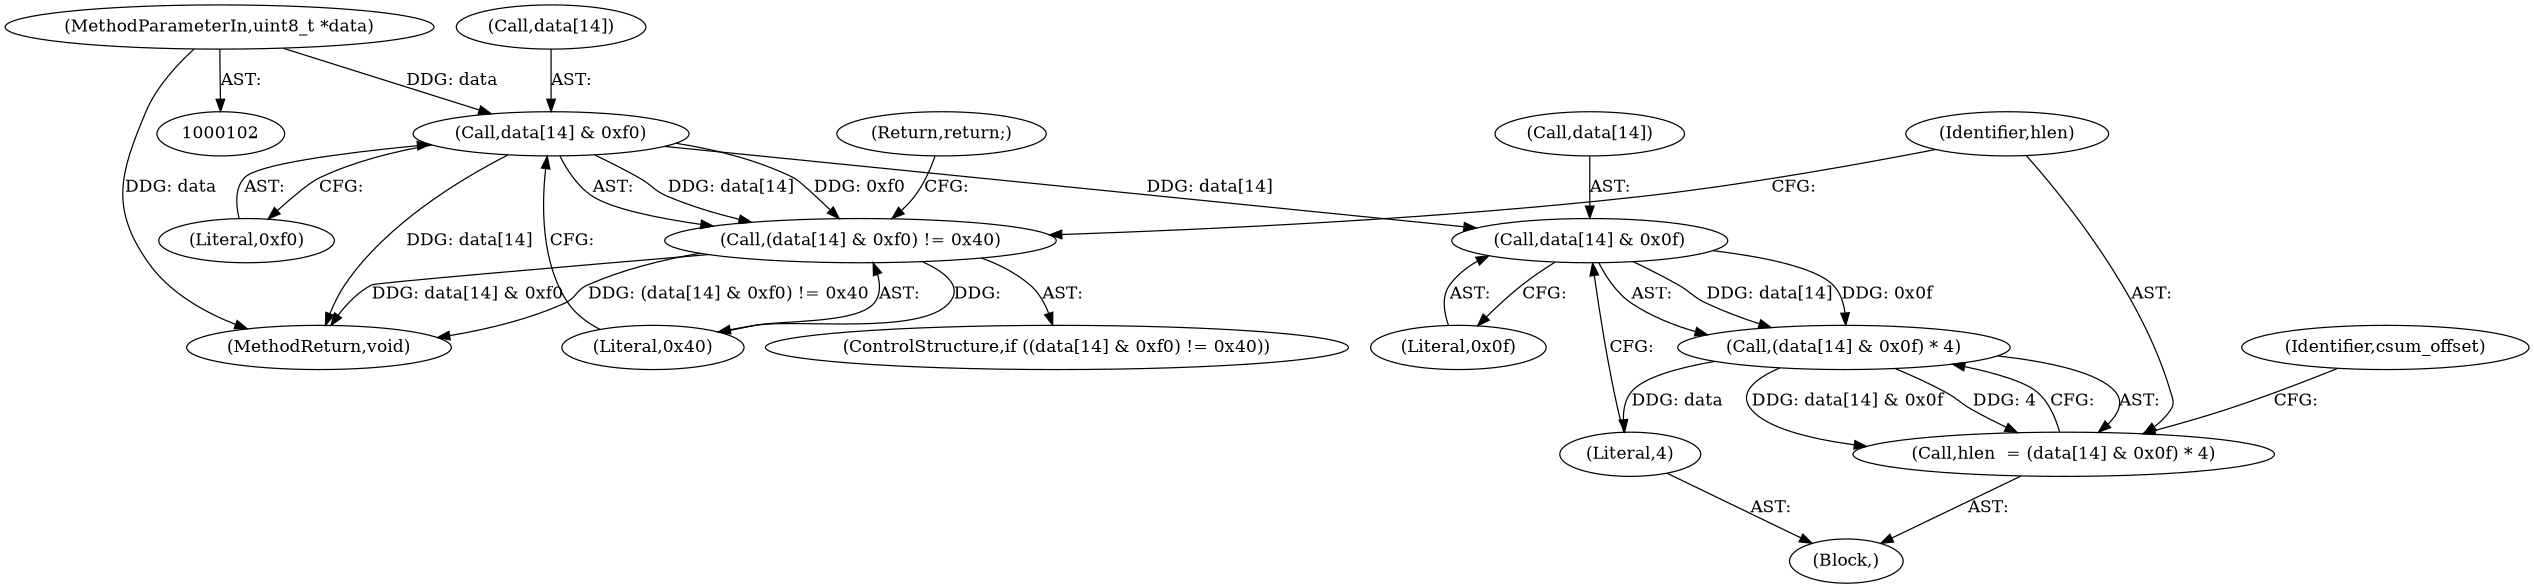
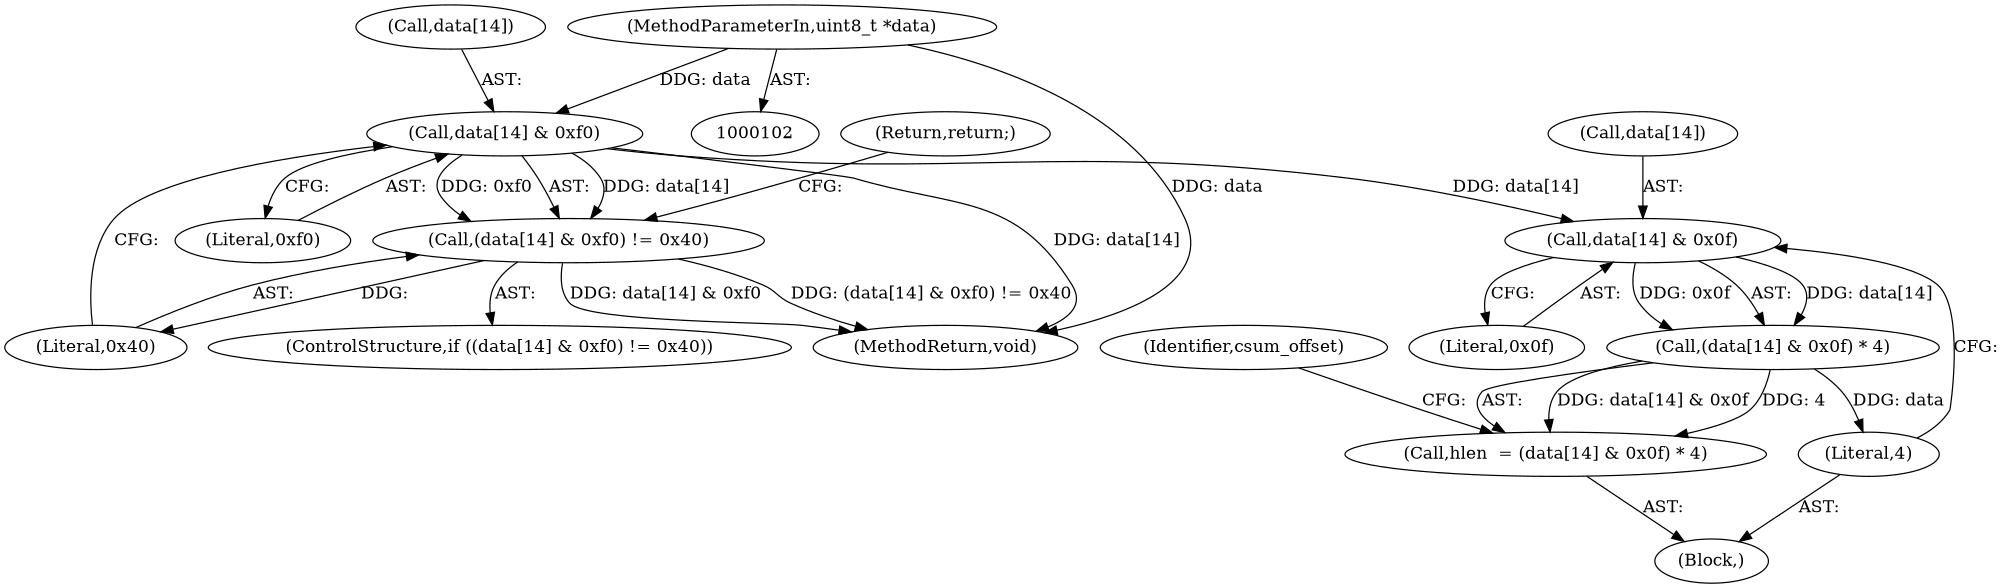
(2007, 134) -> none
(2024, 384) -> none
